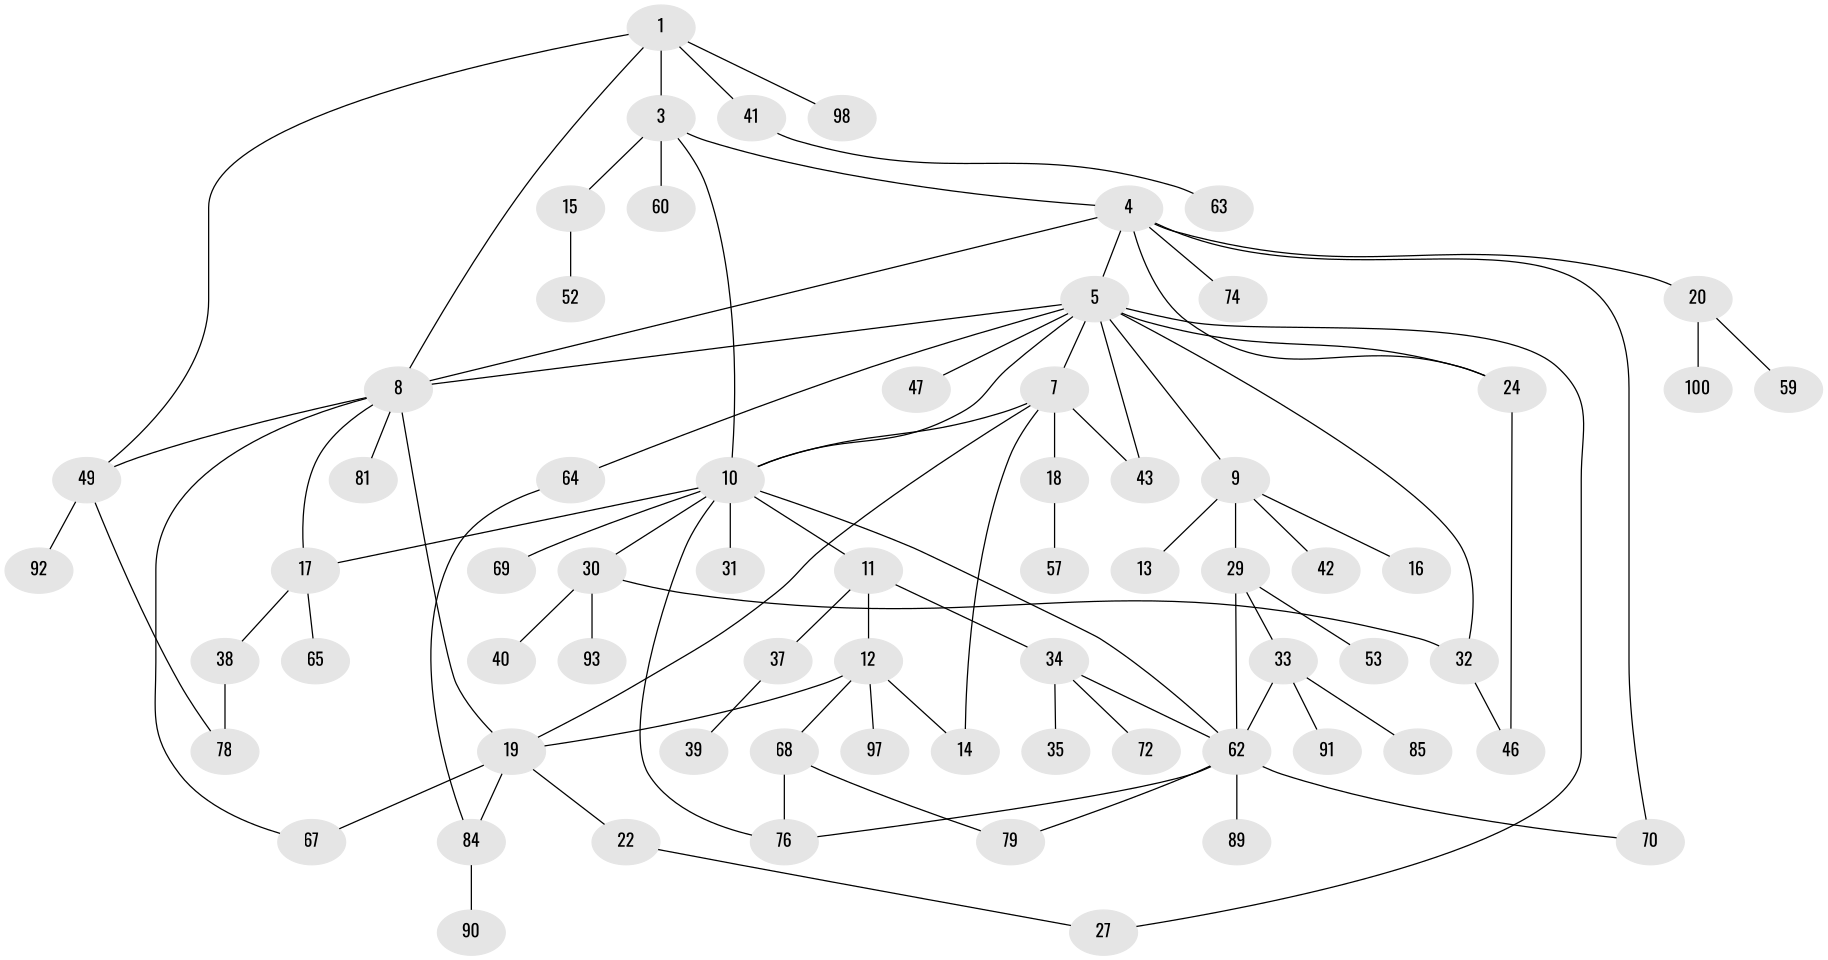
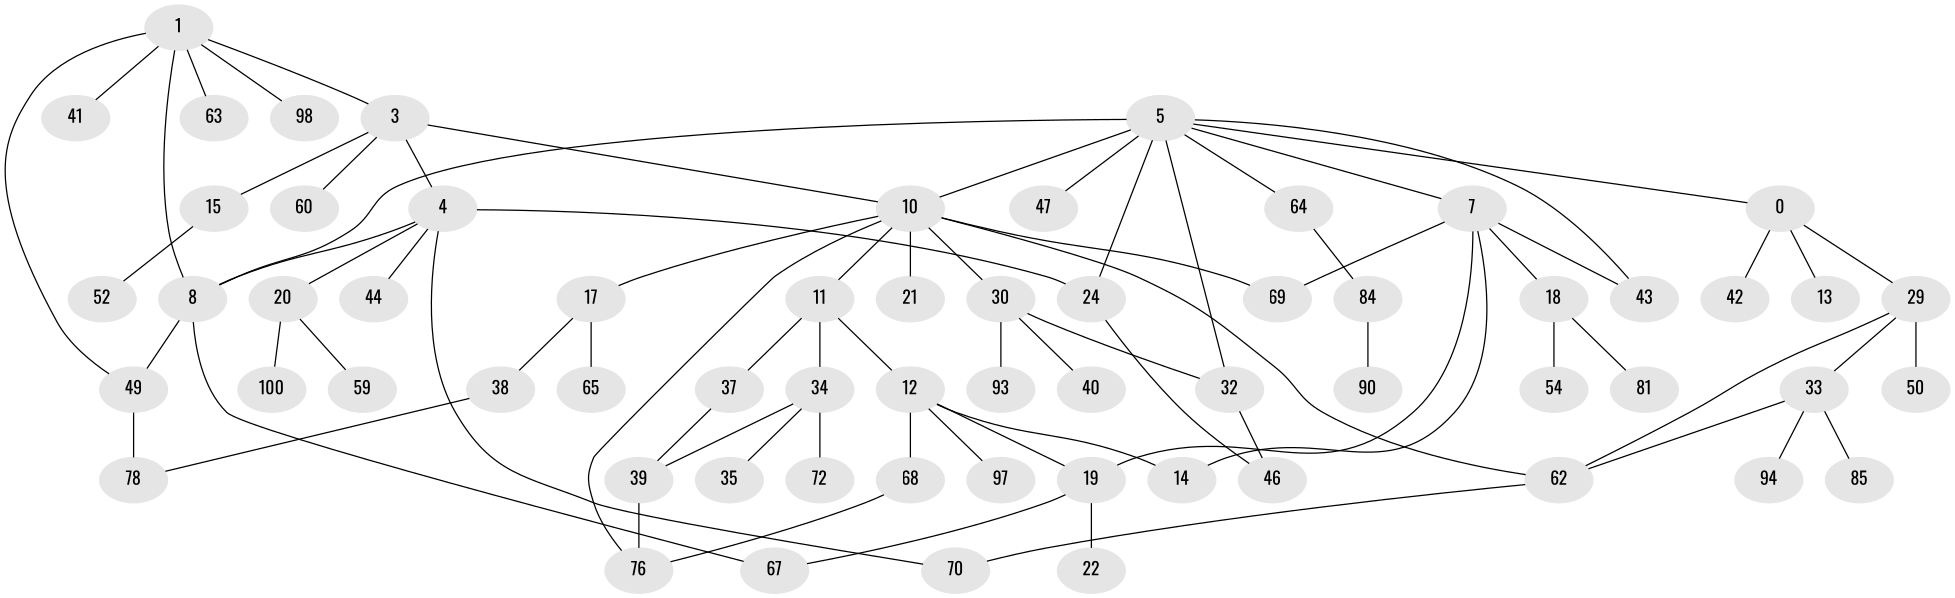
(985, 163) -> (196, 73)
(1112, 254) -> none
(1233, 299) -> (374, 299)
(954, 425) -> (1374, 253)
(381, 435) -> (1599, 344)
(315, 465) -> none
(1236, 480) -> (1780, 209)
(39, 571) -> none
(730, 571) -> (910, 299)
(1055, 571) -> (1554, 390)
(1417, 571) -> none
(432, 579) -> none
(1374, 661) -> (1916, 390)
(1146, 706) -> (729, 435)
(1327, 752) -> (1769, 480)
(491, 797) -> none
(1016, 809) -> (639, 526)
(1011, 842) -> none
(1237, 842) -> none
(1104, 933) -> none
